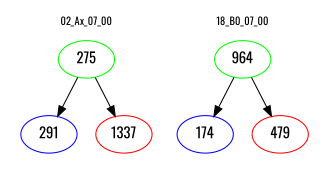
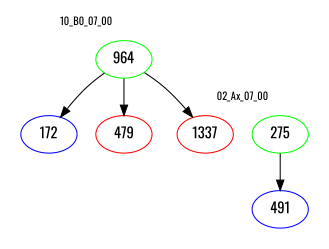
(243, 22) -> (86, 22)
(103, 92) -> (175, 98)
(49, 134) -> (280, 209)
(205, 134) -> (49, 134)
